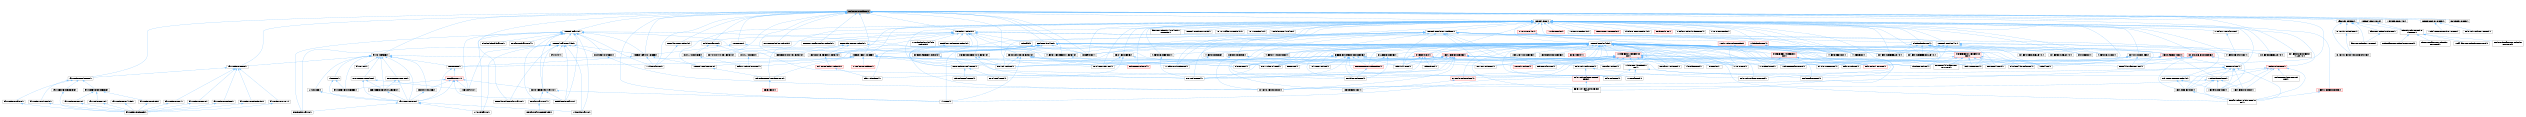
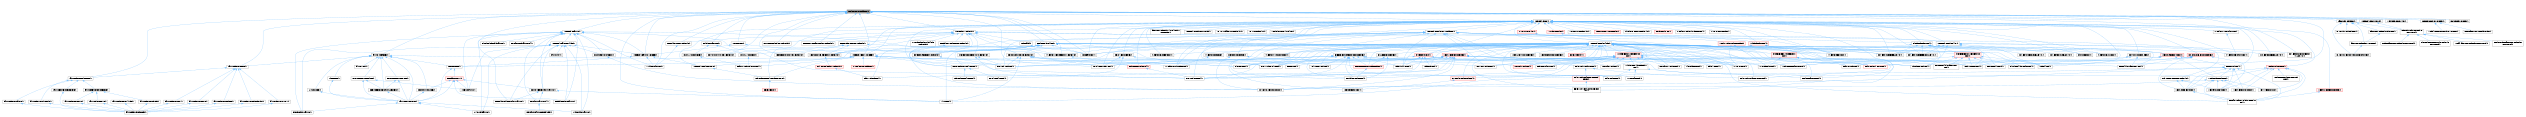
(2412, 32) -> (2412, 32)
(2478, 32) -> (2478, 32)
(1629, 40) -> (1643, 39)
(2435, 44) -> (2435, 44)
(2347, 45) -> (2358, 50)
(1859, 55) -> none
(1714, 67) -> (1714, 67)
(1828, 67) -> none
(1946, 67) -> (1946, 67)
(1167, 72) -> (1166, 73)
(345, 90) -> none
none -> (2268, 90)
(555, 96) -> (525, 96)
